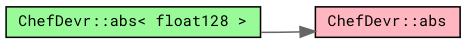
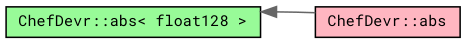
(281, 32) -> (296, 12)
